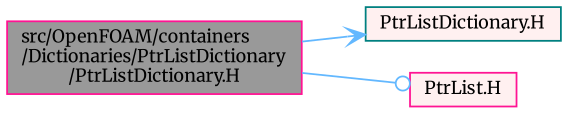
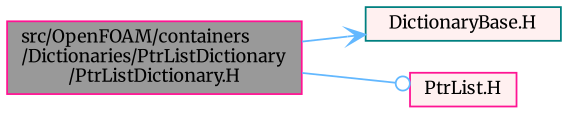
(463, 24) -> (463, 24)
